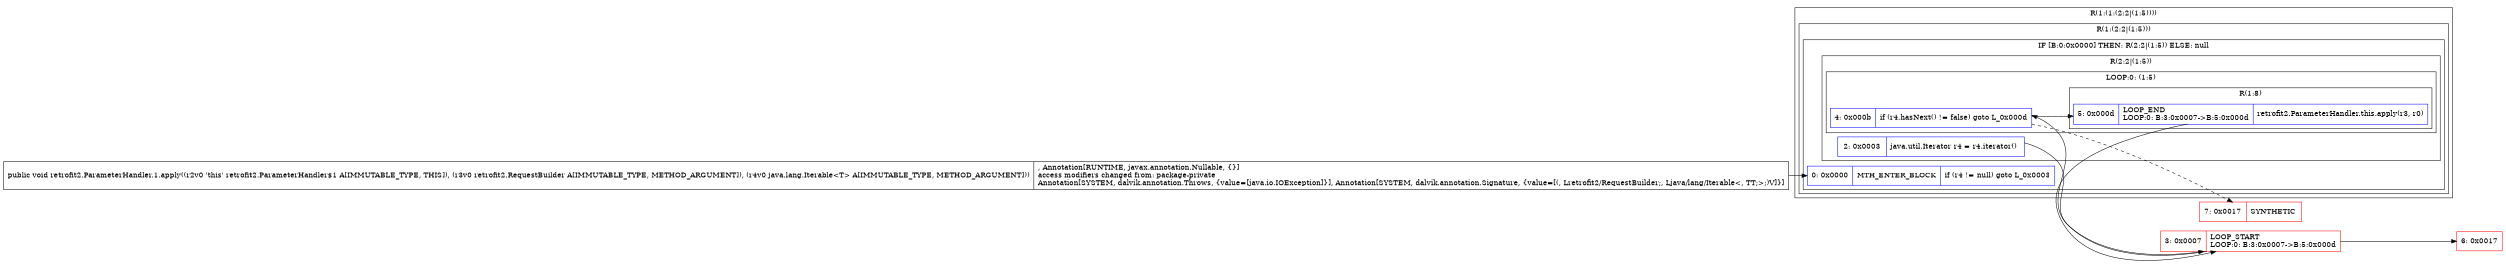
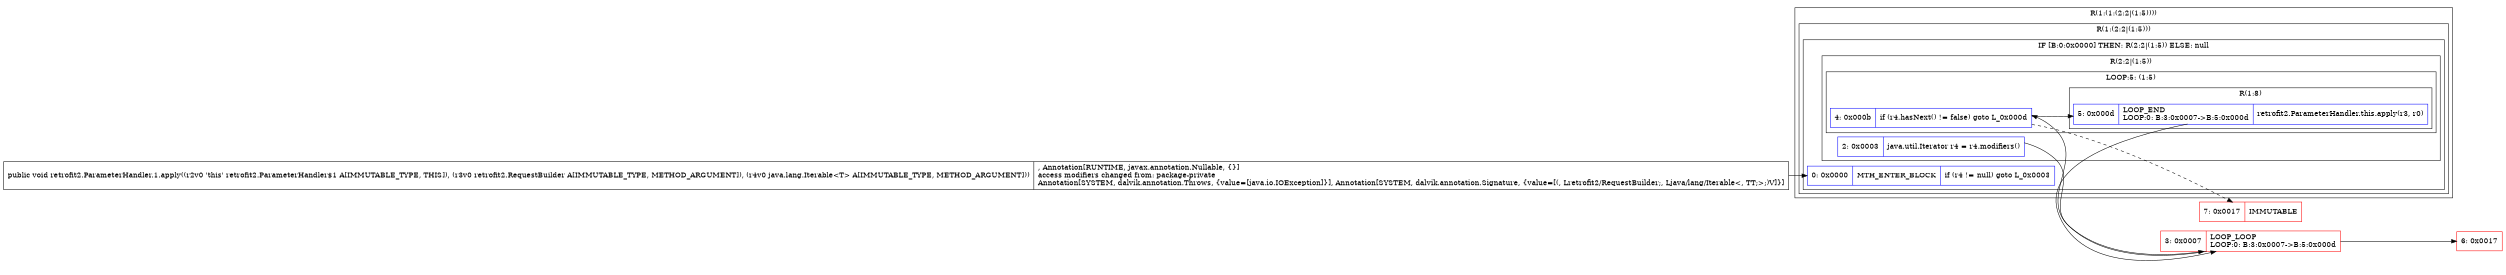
(2131, 78) -> (2131, 78)
(1954, 146) -> (1954, 146)
(2273, 212) -> (2273, 212)
(2235, 237) -> (2234, 237)
